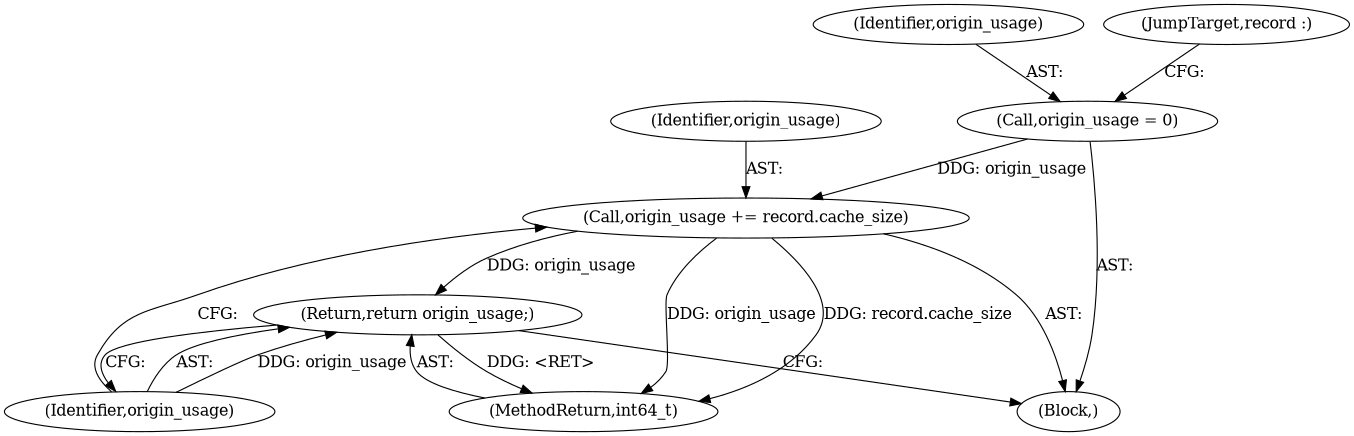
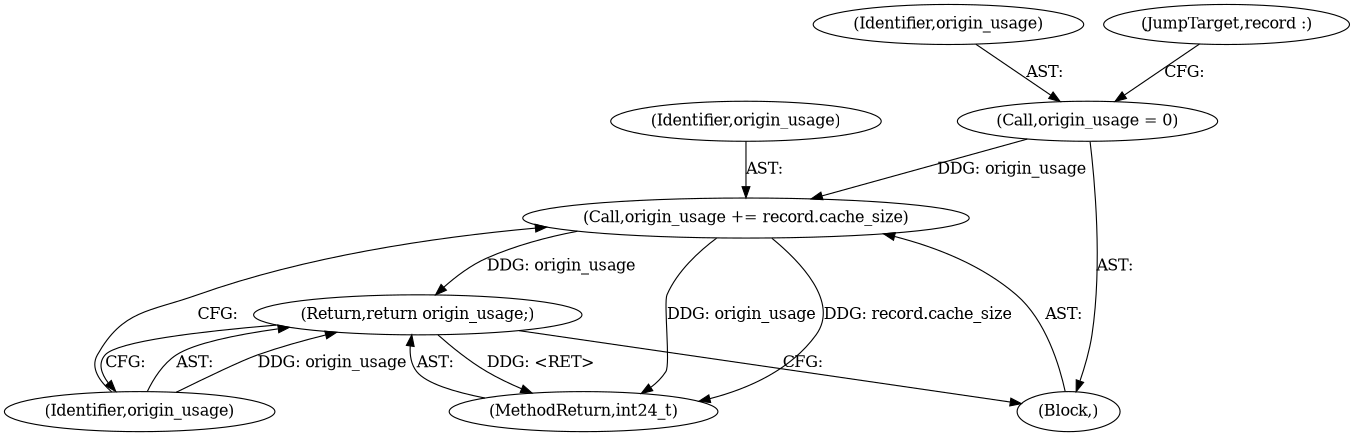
(997, 280) -> (1006, 287)
(584, 412) -> (584, 412)
